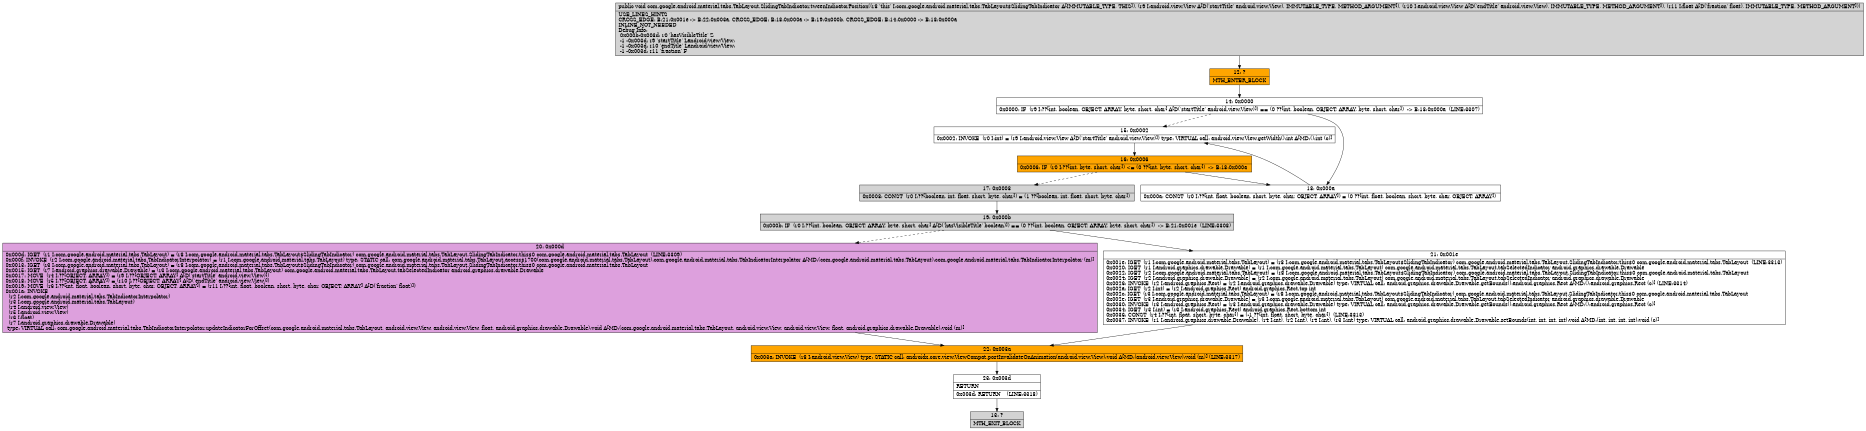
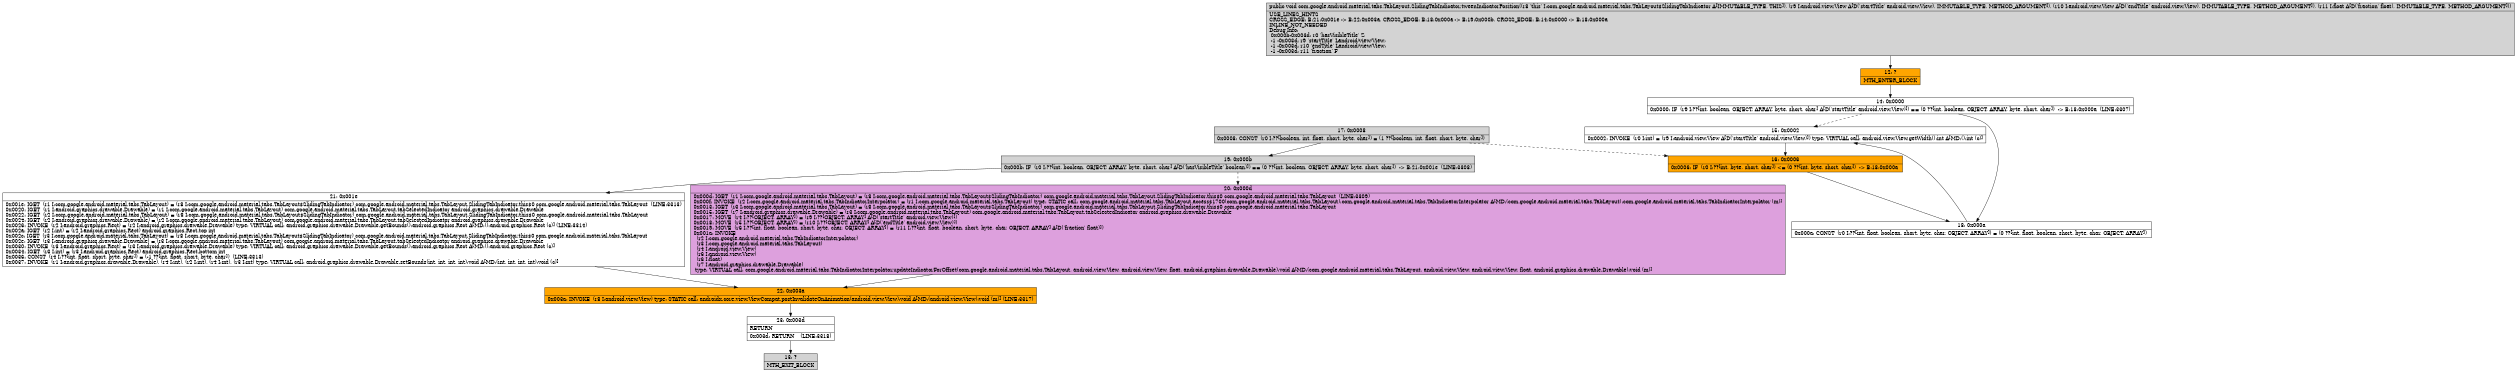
(1067, 178) -> (1567, 149)
(37, 313) -> (725, 255)
